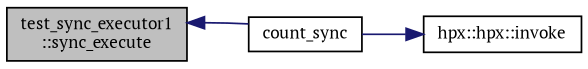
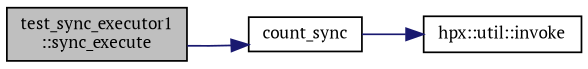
(227, 23) -> (209, 46)
(503, 34) -> (503, 34)
